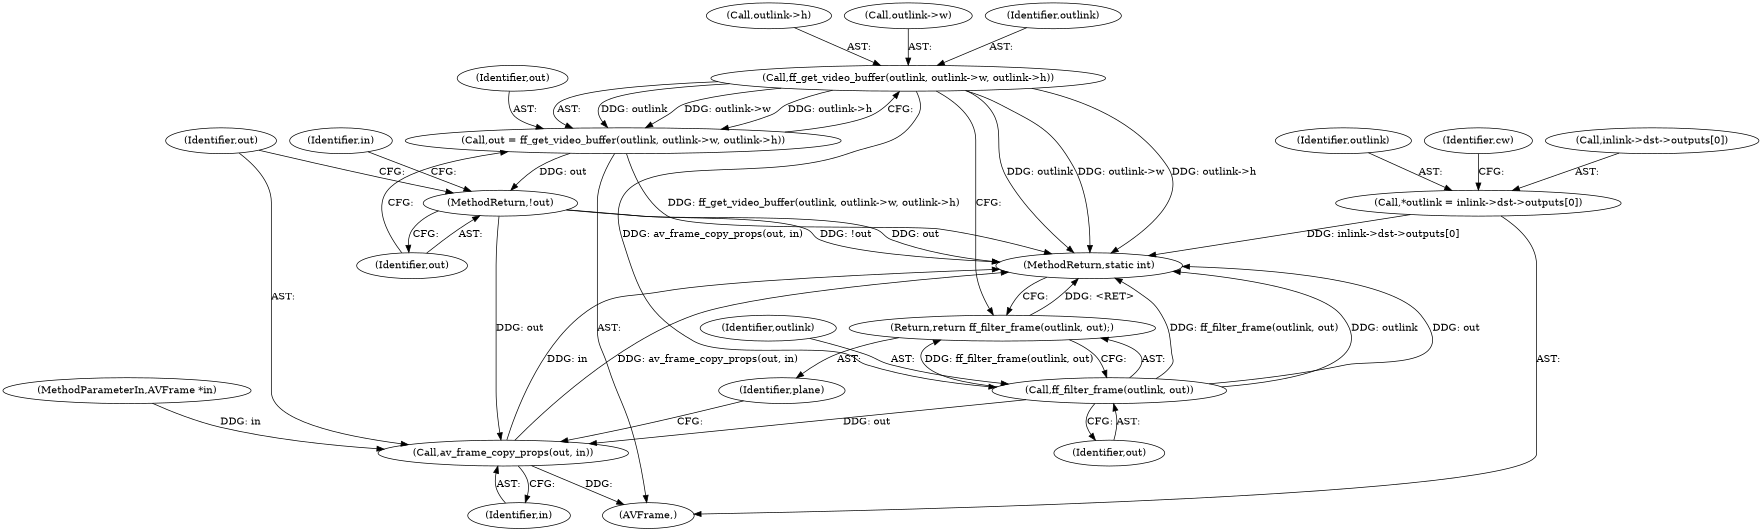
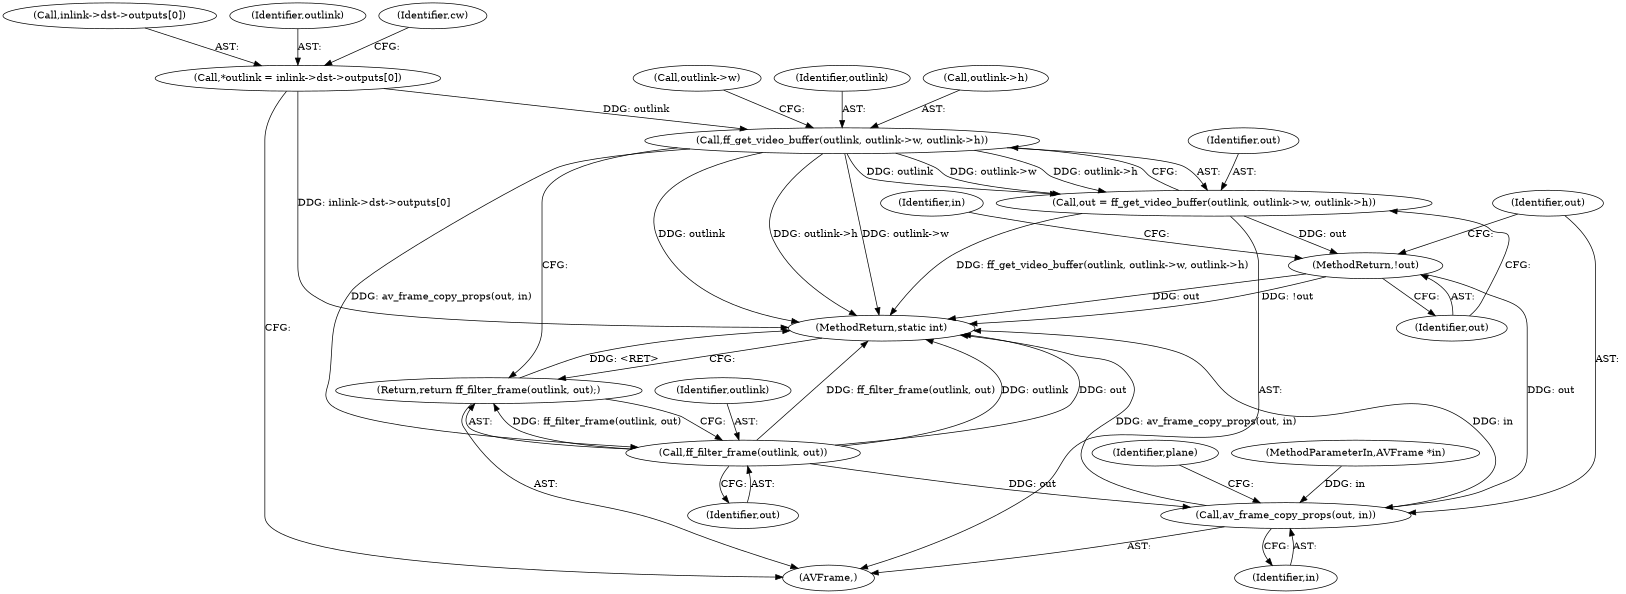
(922, 47) -> (794, 110)
none -> (562, 109)
(858, 347) -> (605, 507)
(1550, 359) -> (280, 328)
(601, 484) -> (1141, 547)
